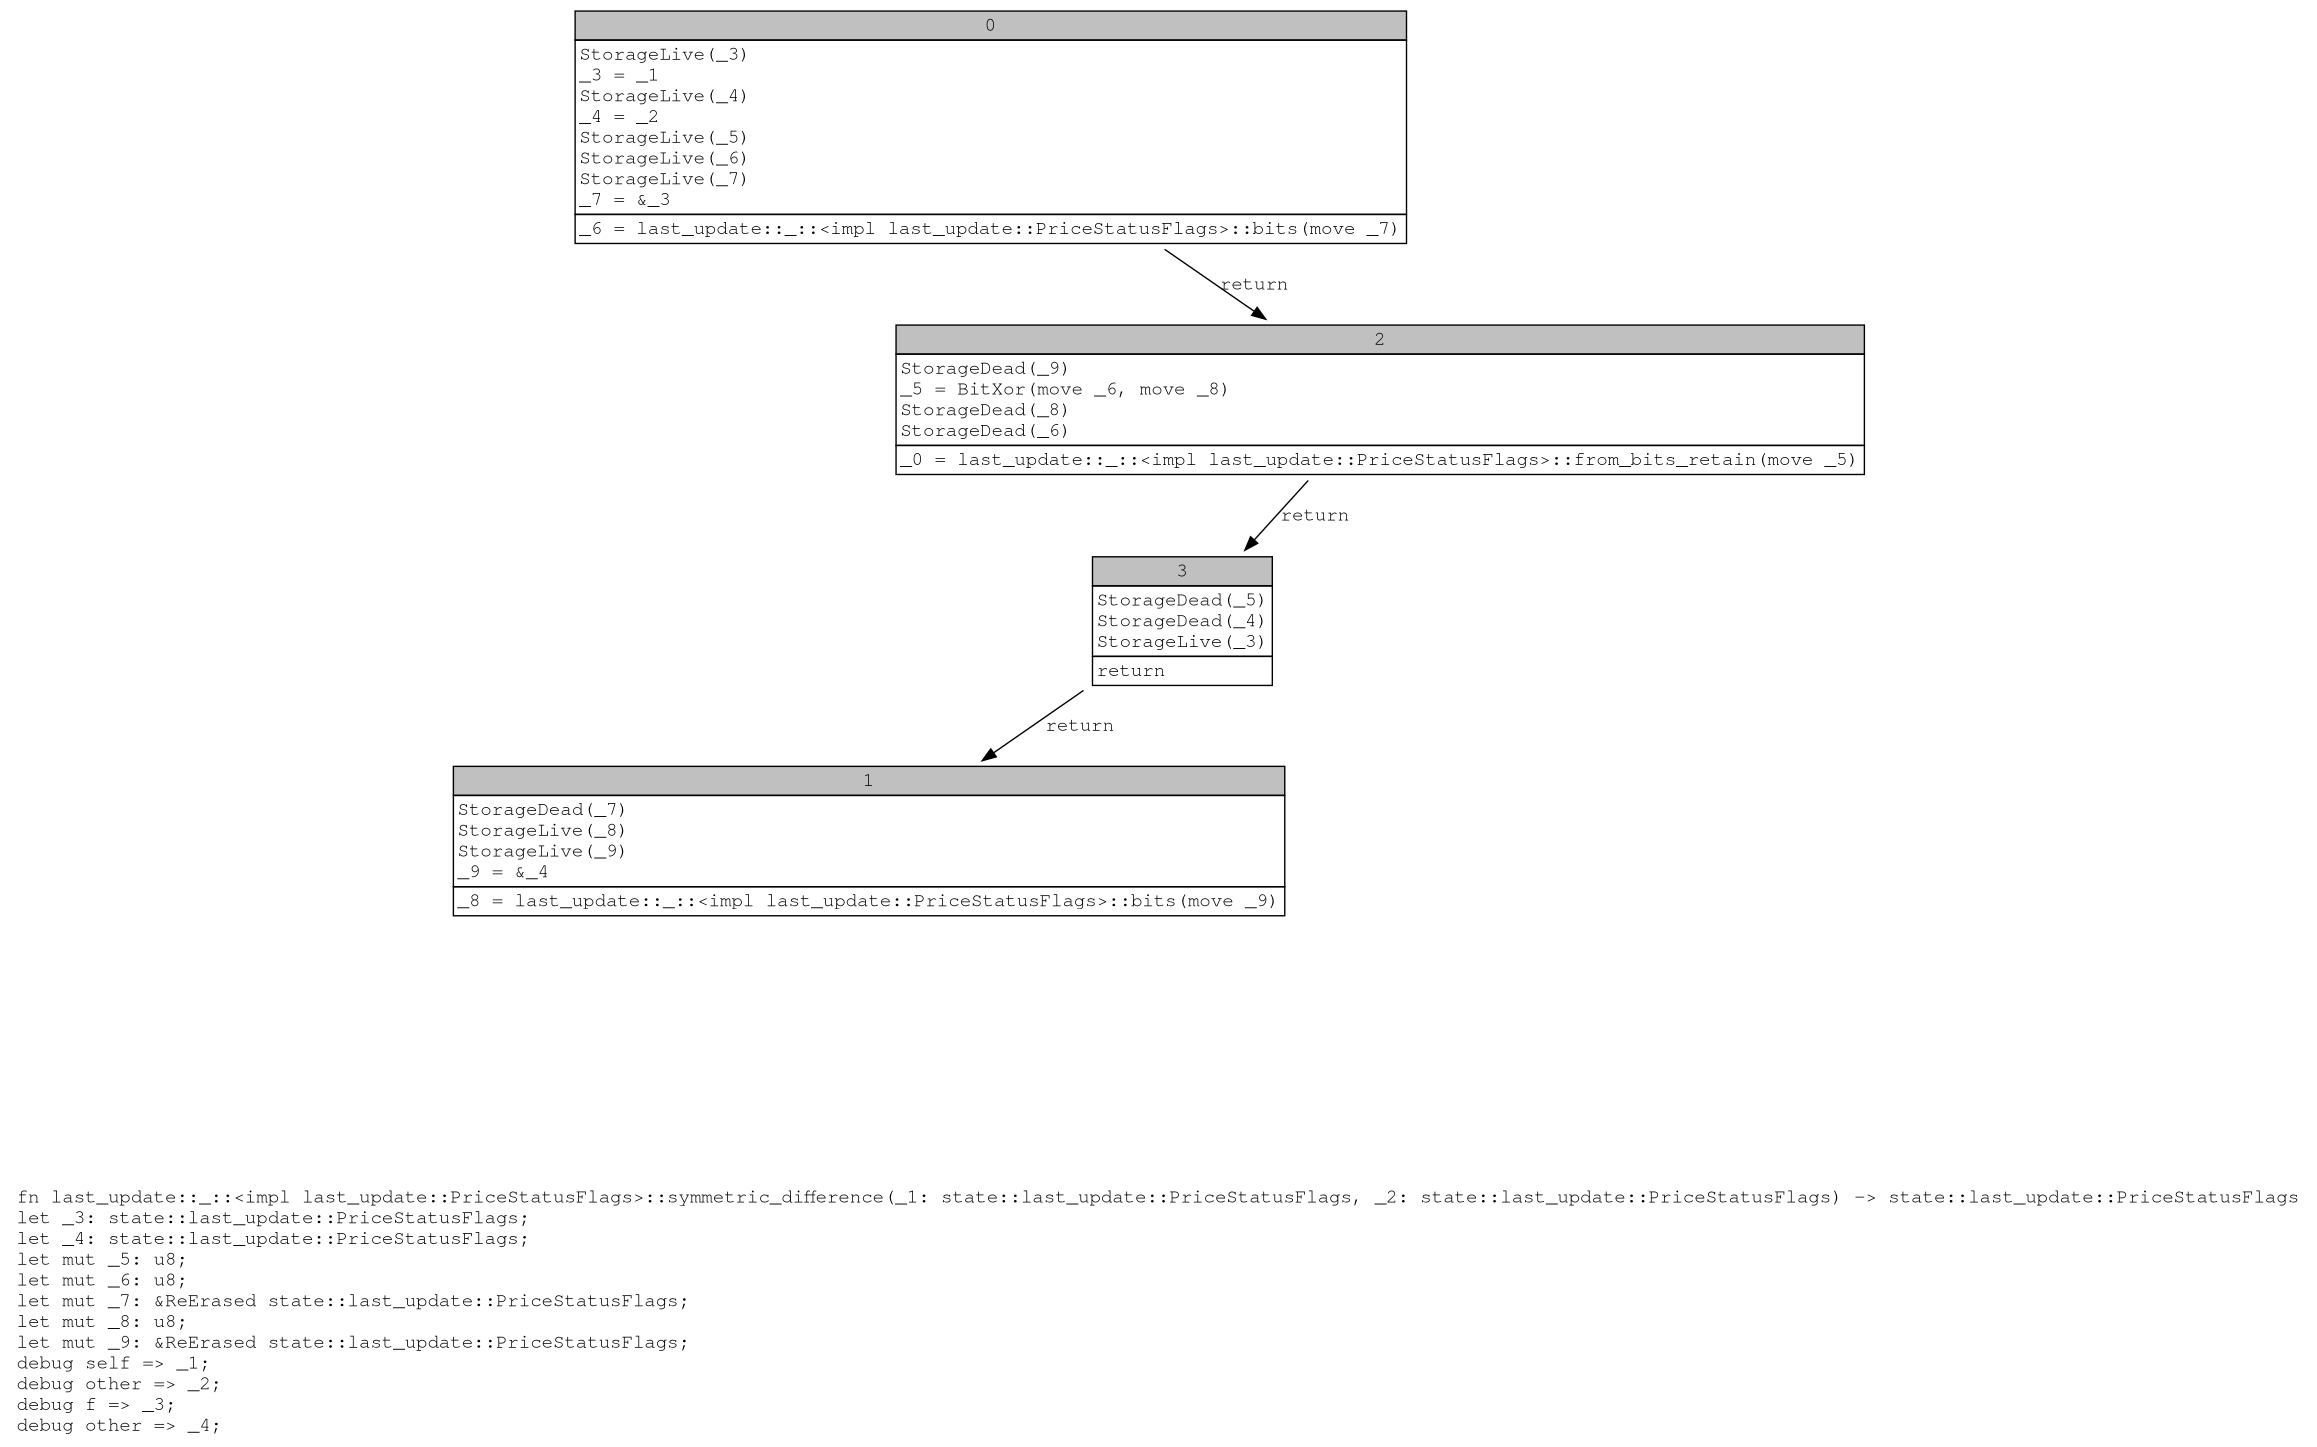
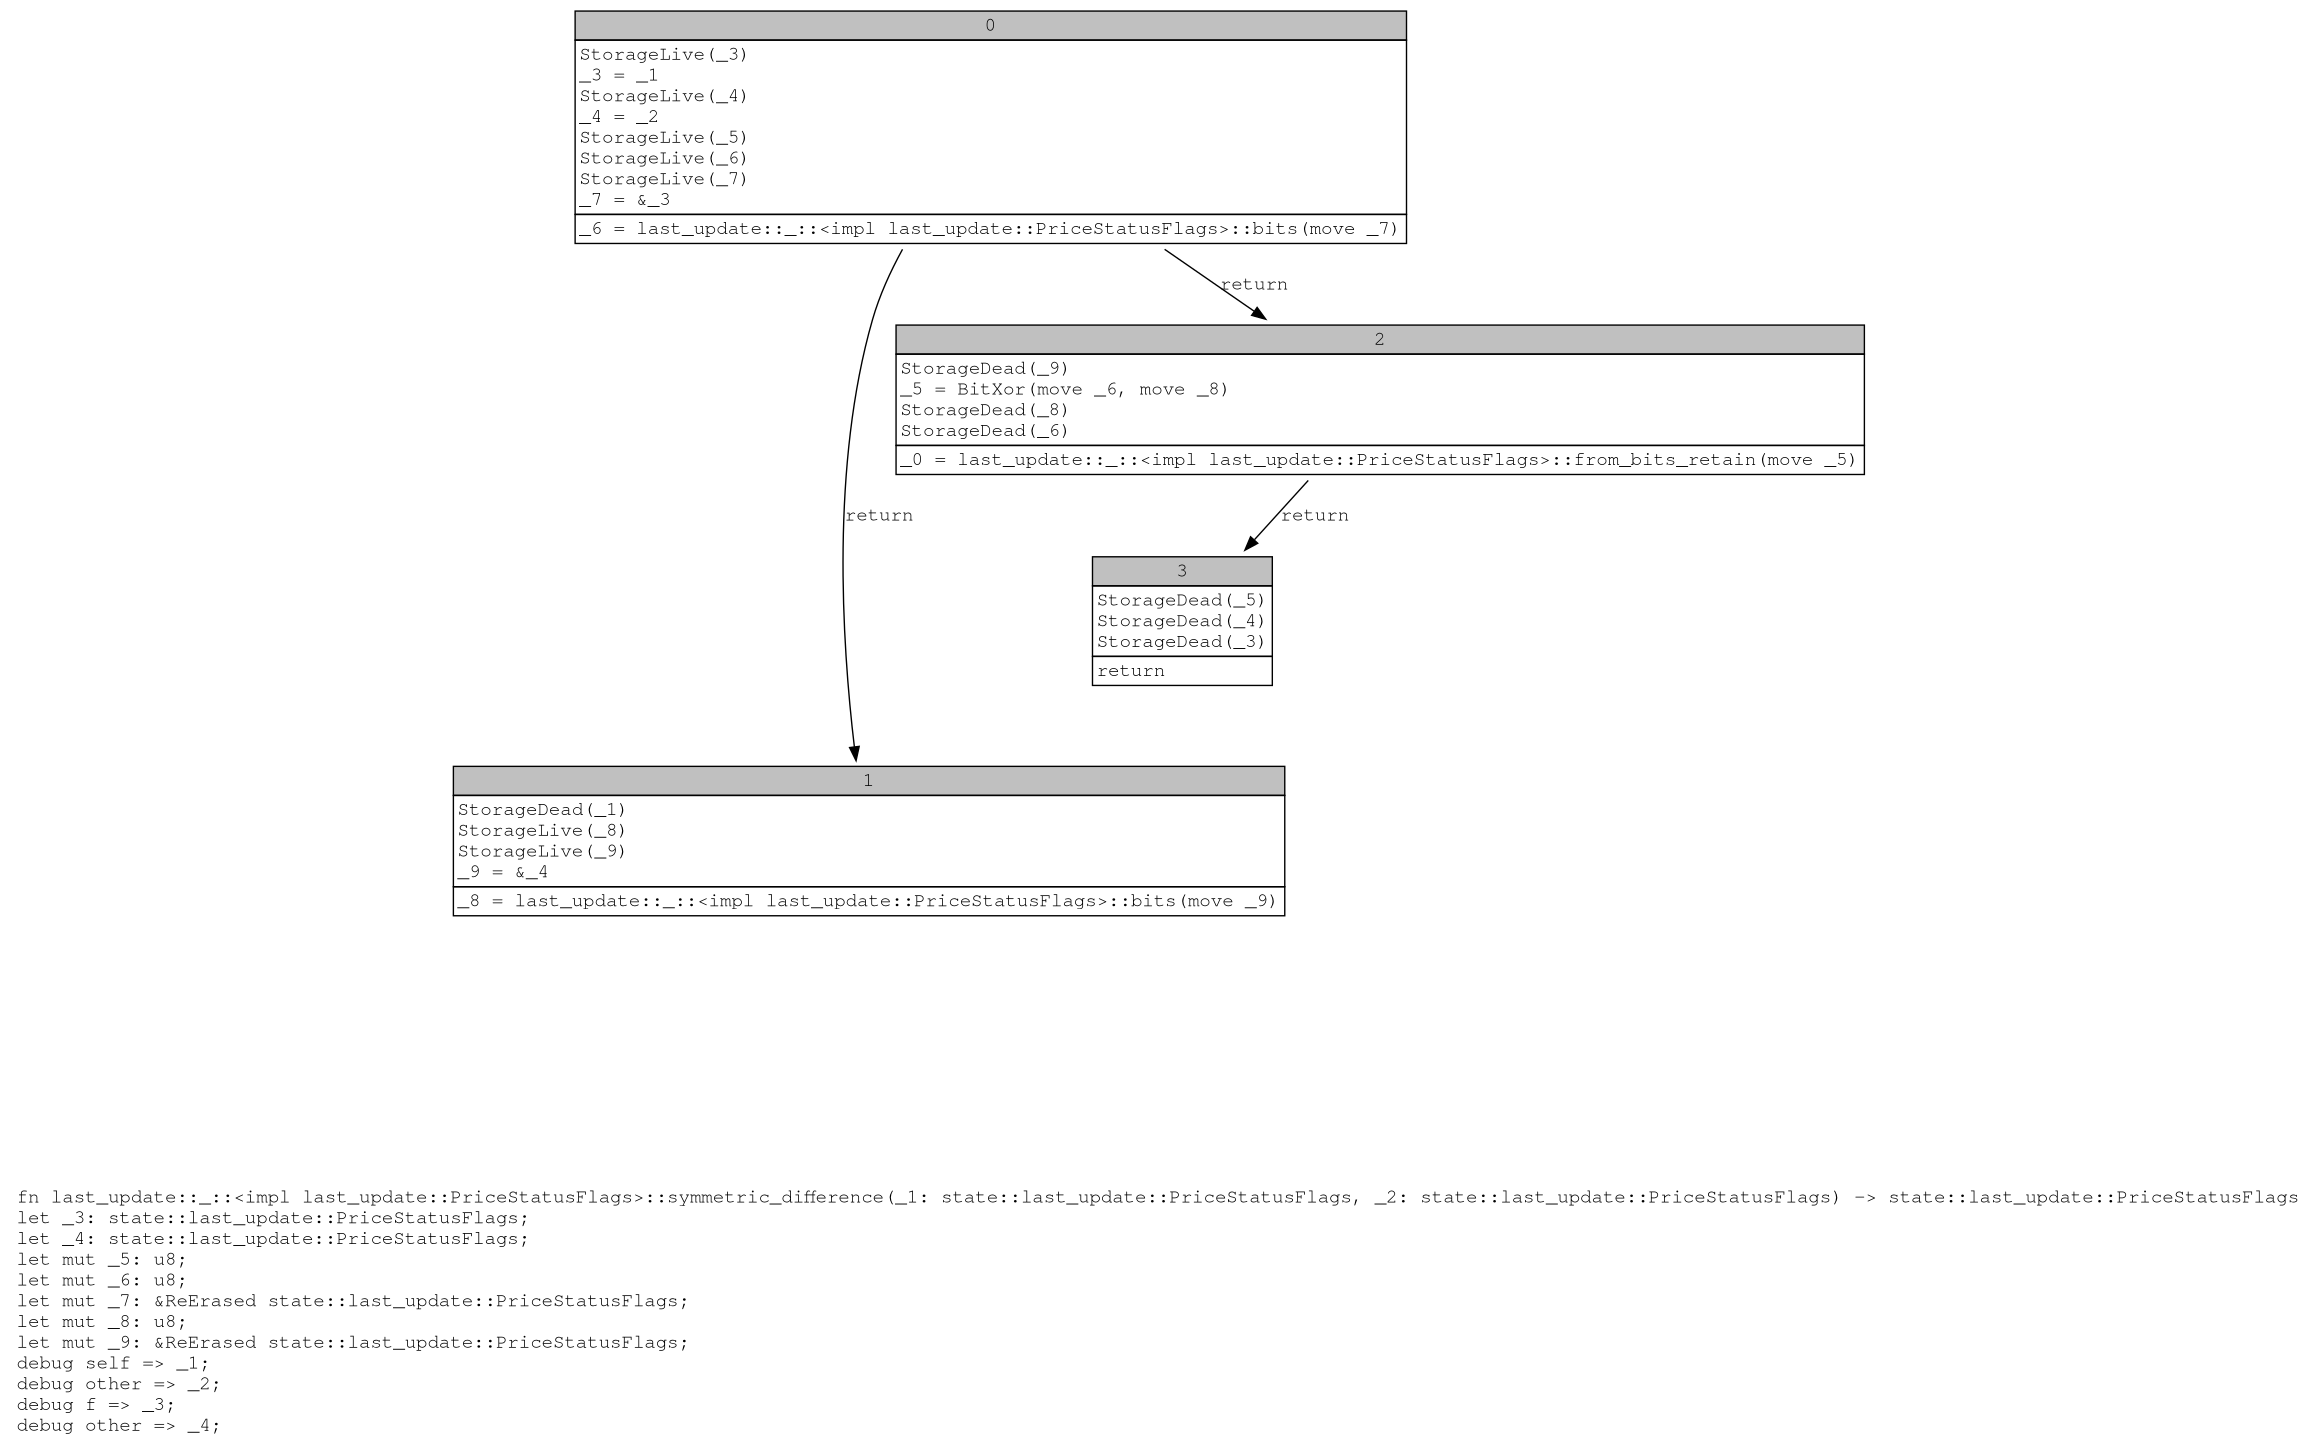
(1182, 641) -> (1182, 641)
(1039, 722) -> (845, 494)
(543, 809) -> (543, 809)
